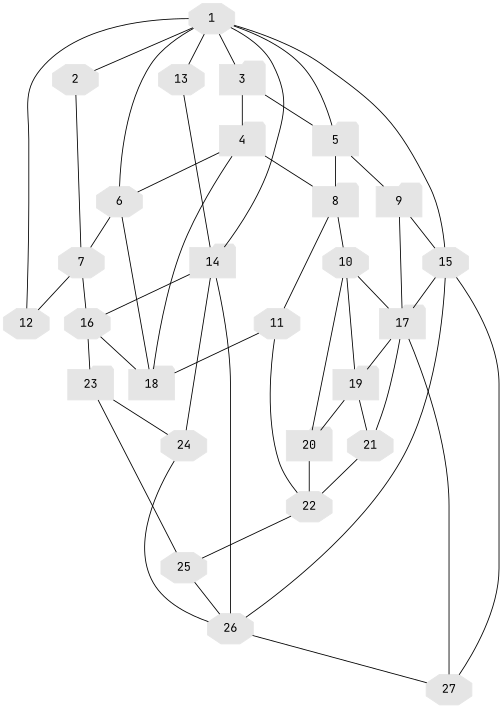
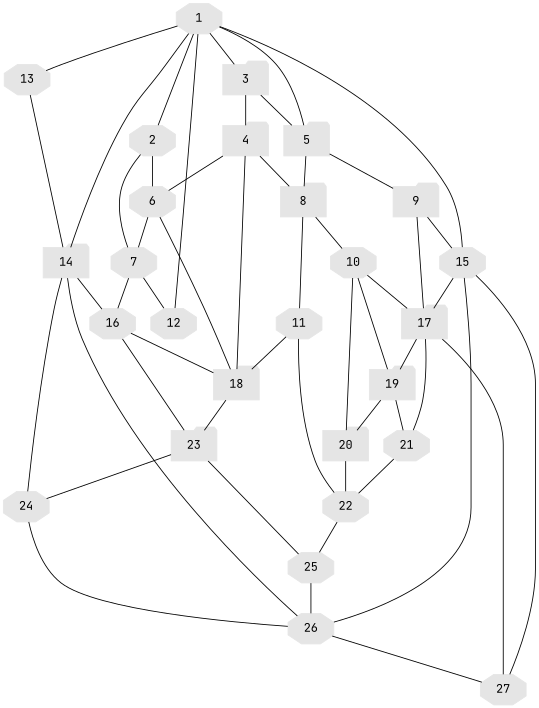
(135, 96) -> (152, 171)
none -> (215, 415)
